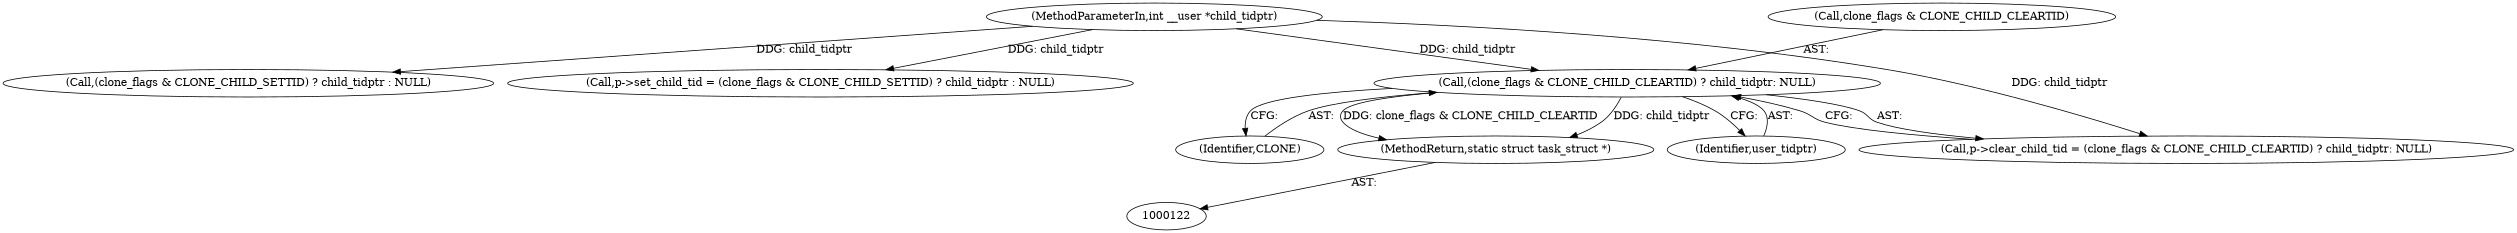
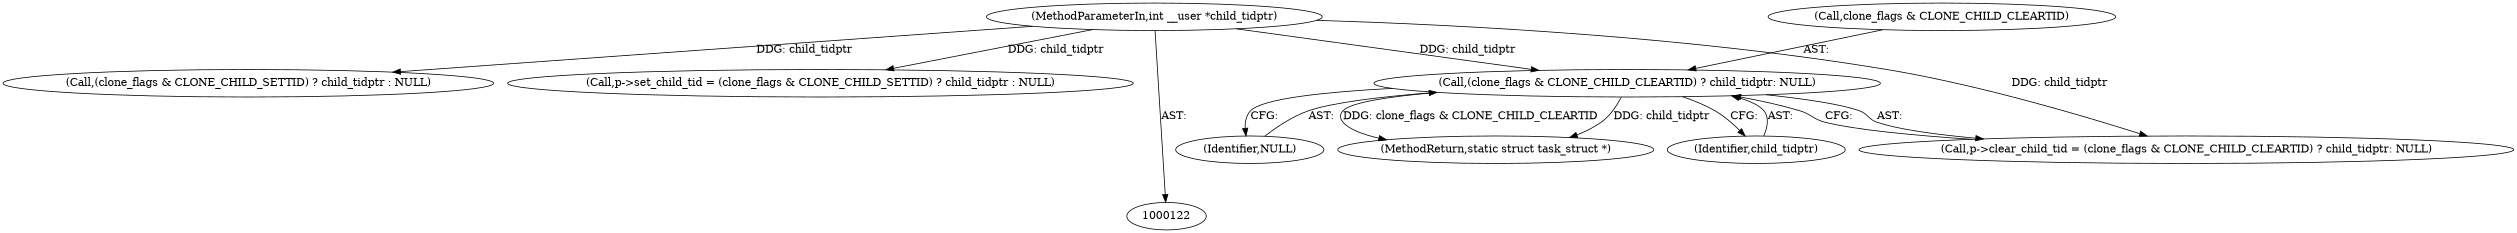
(1250, 150) -> (1250, 150)
(1756, 150) -> (1756, 150)
(1322, 185) -> (1160, 113)
